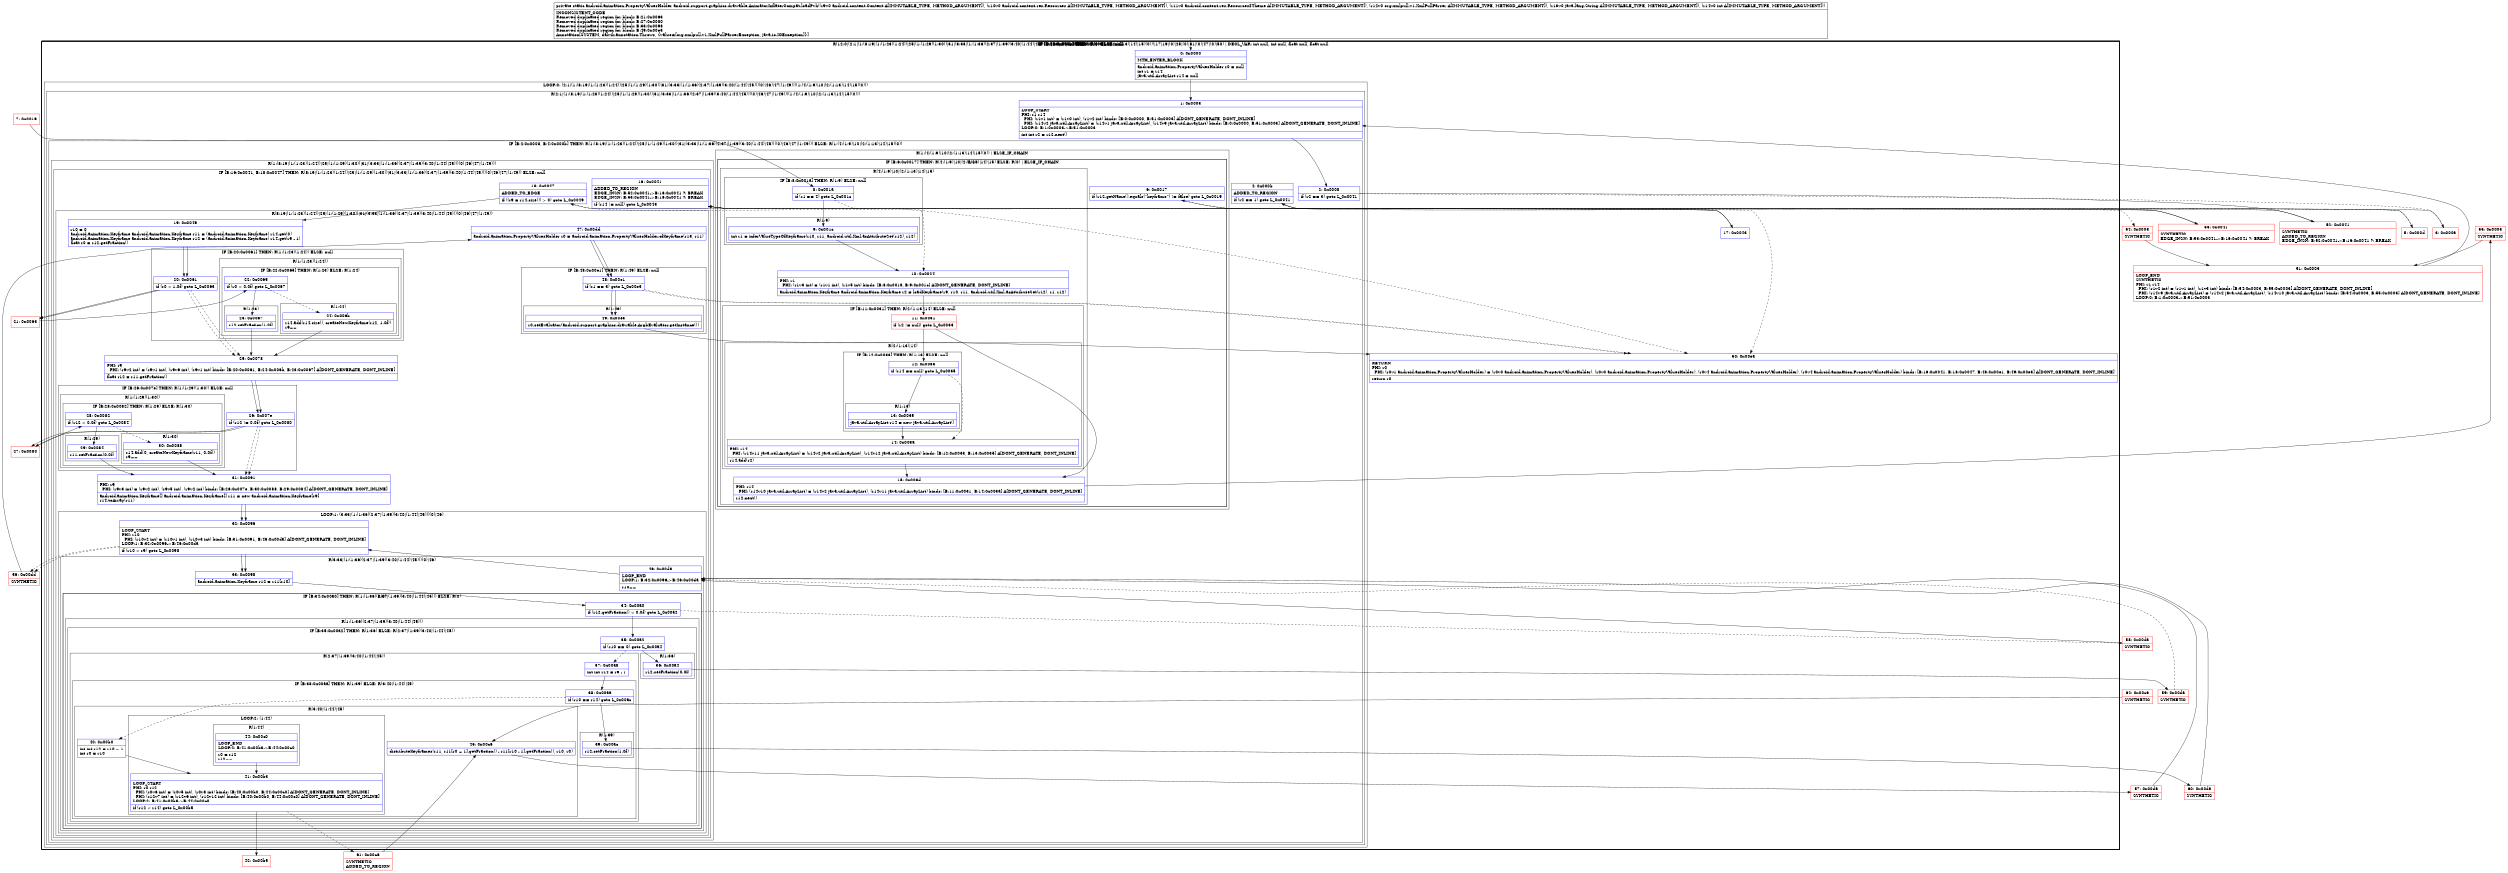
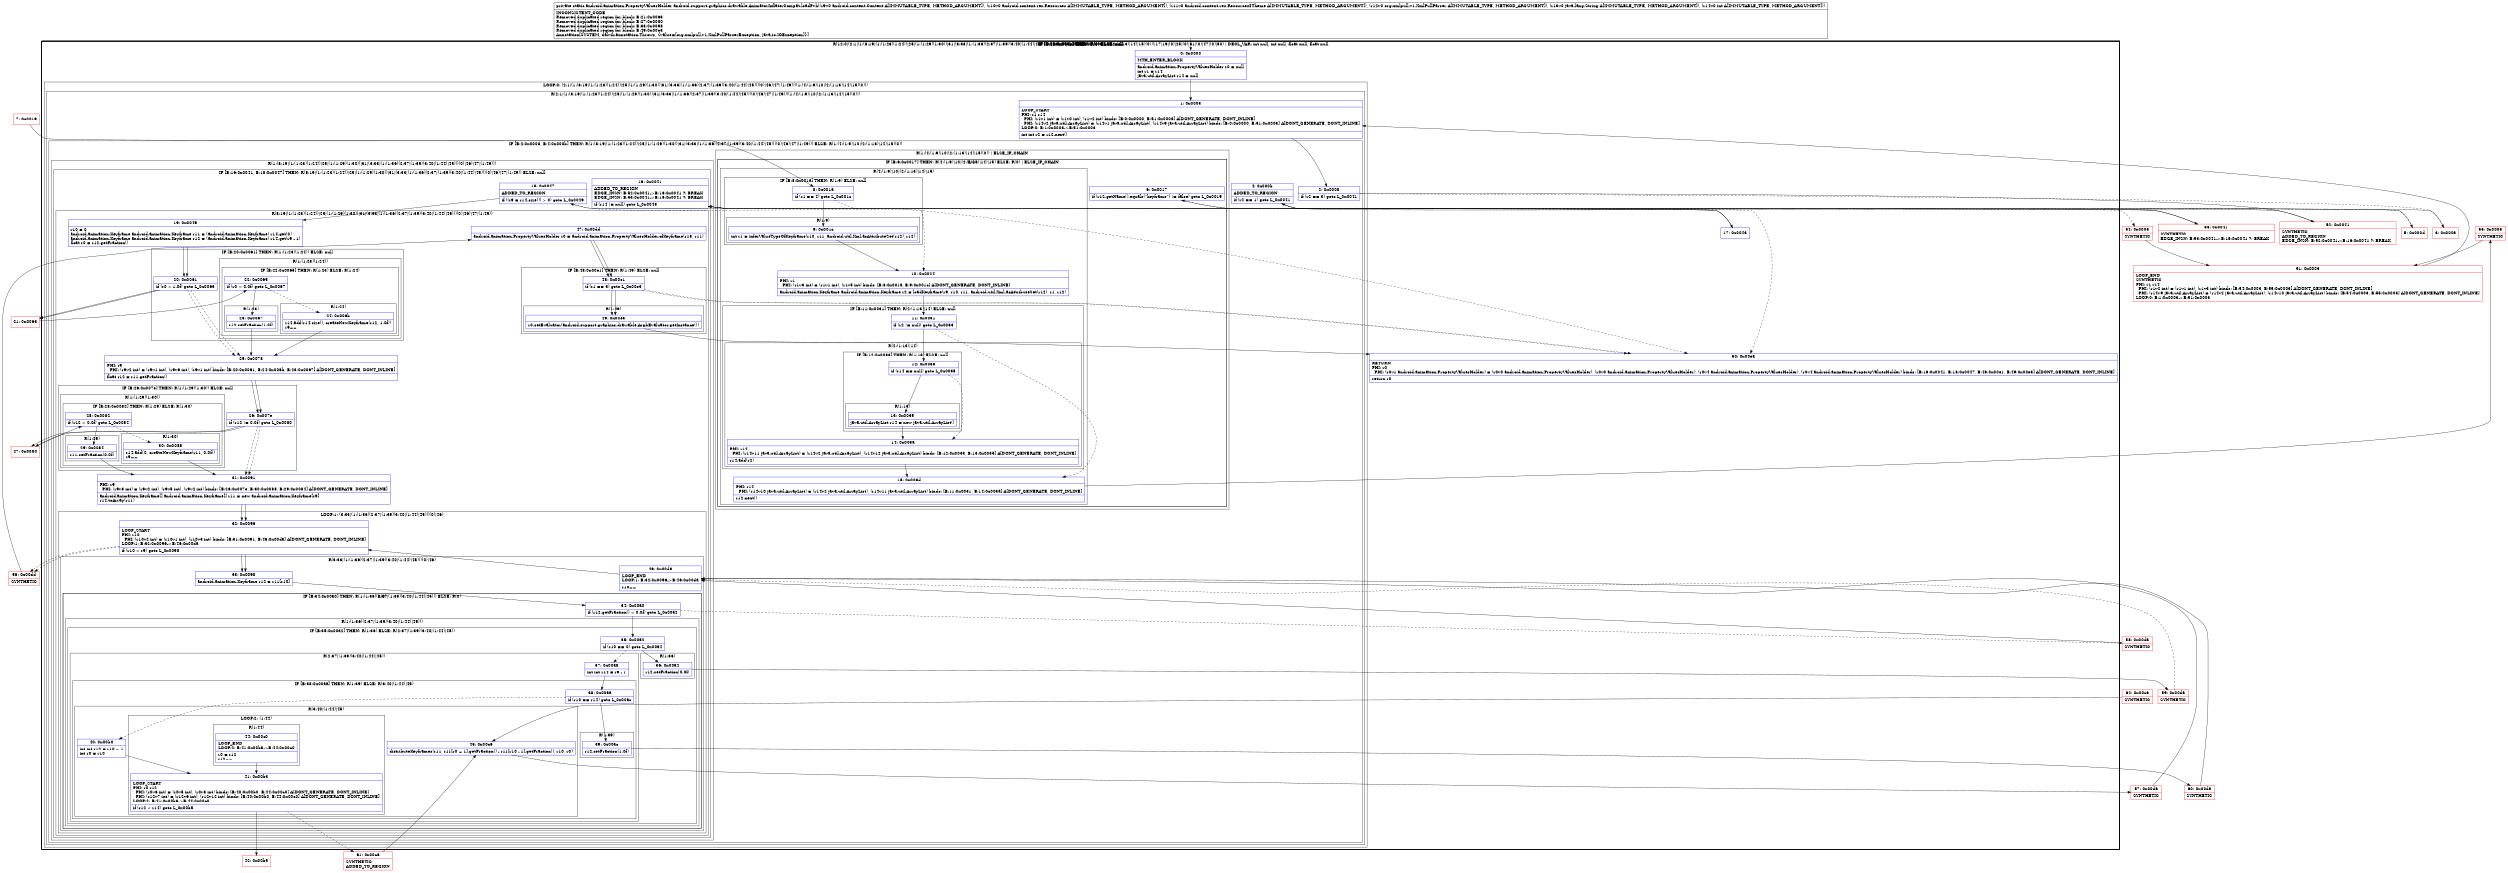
(521, 193) -> (524, 193)
(924, 322) -> (924, 322)
(1047, 388) -> (1047, 388)
